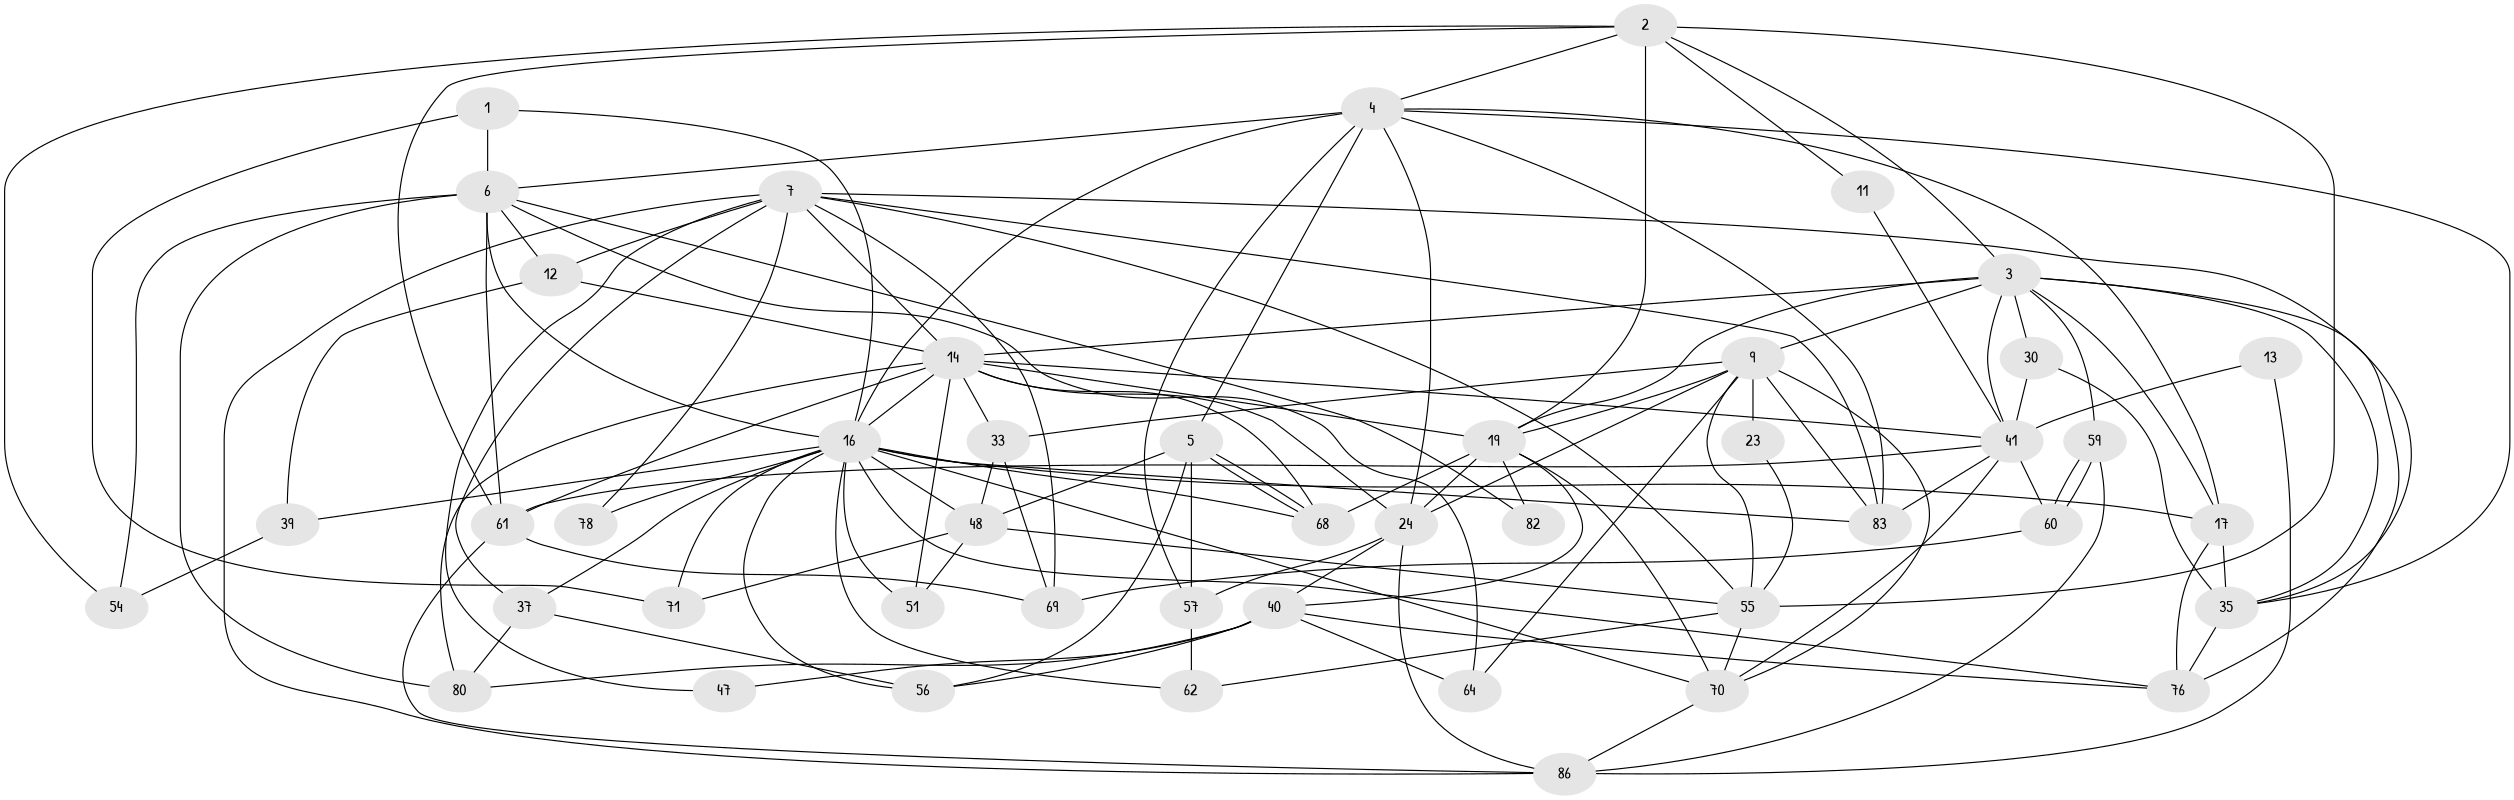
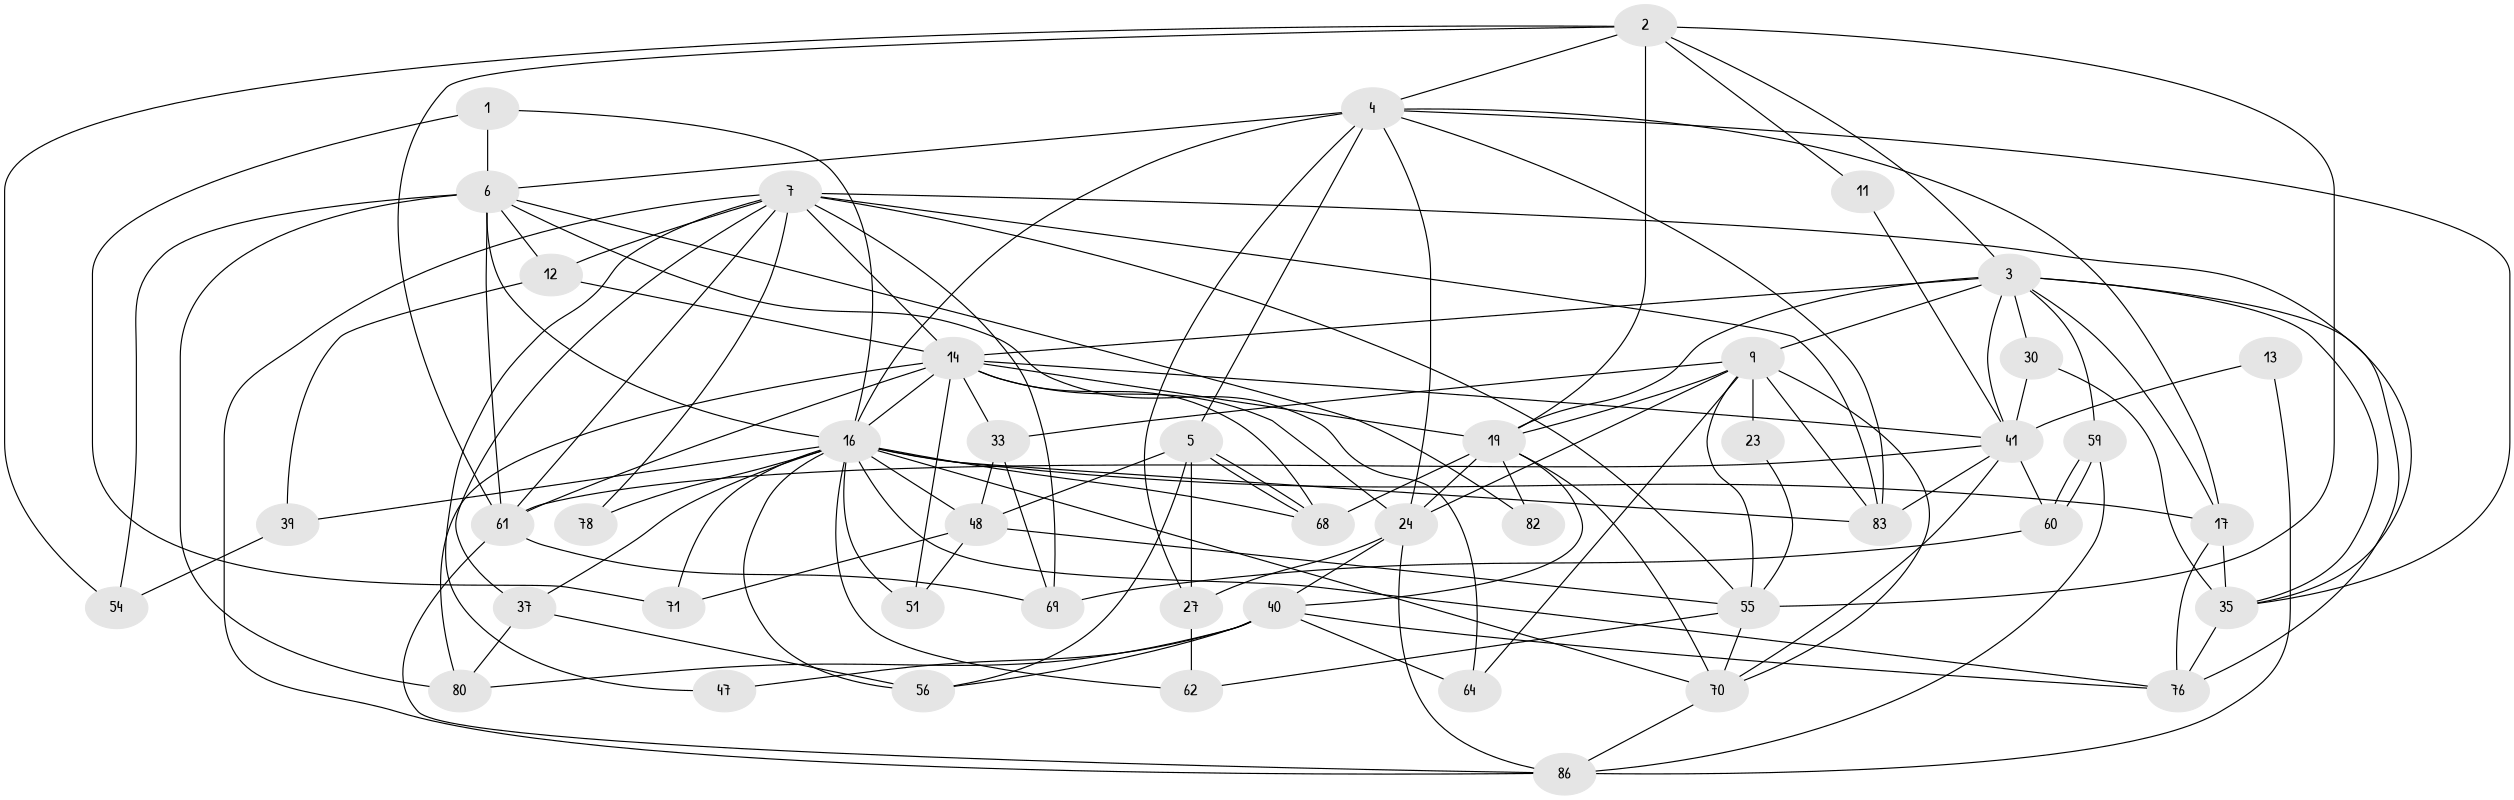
none -> (646, 358)
(1191, 608) -> (1191, 608)
